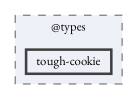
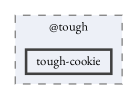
(69, 27) -> (69, 27)
